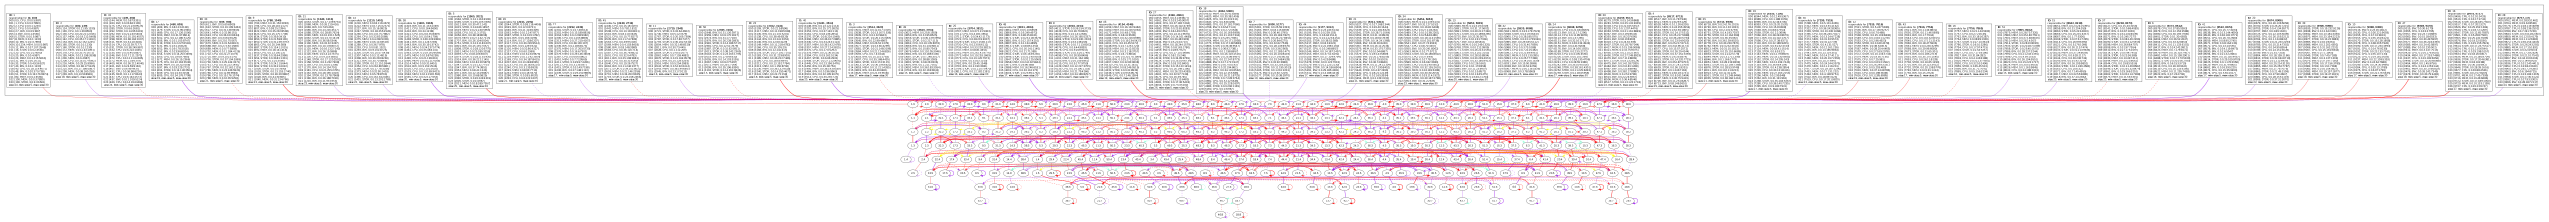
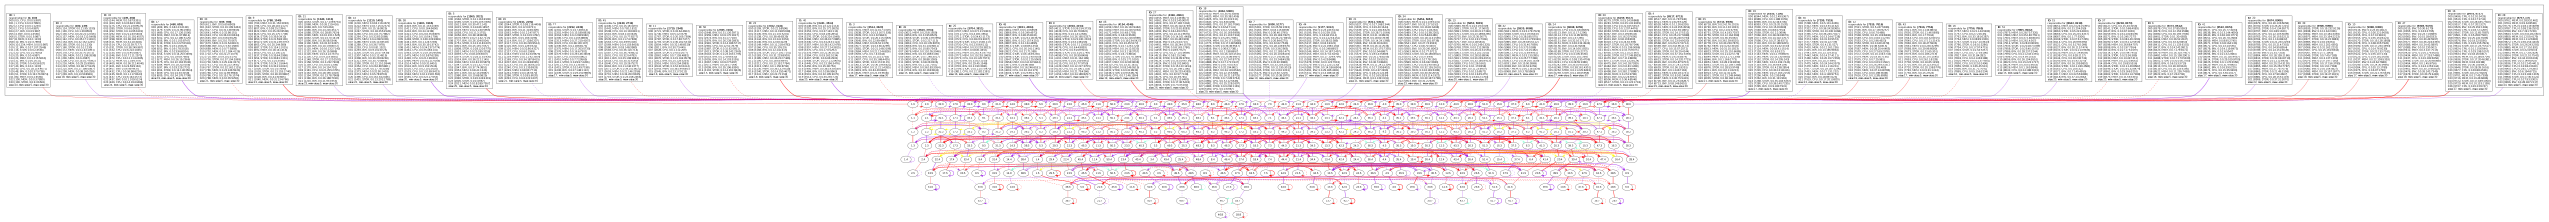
(1250, 109) -> (1250, 109)
(963, 116) -> (963, 116)
(1527, 166) -> none
